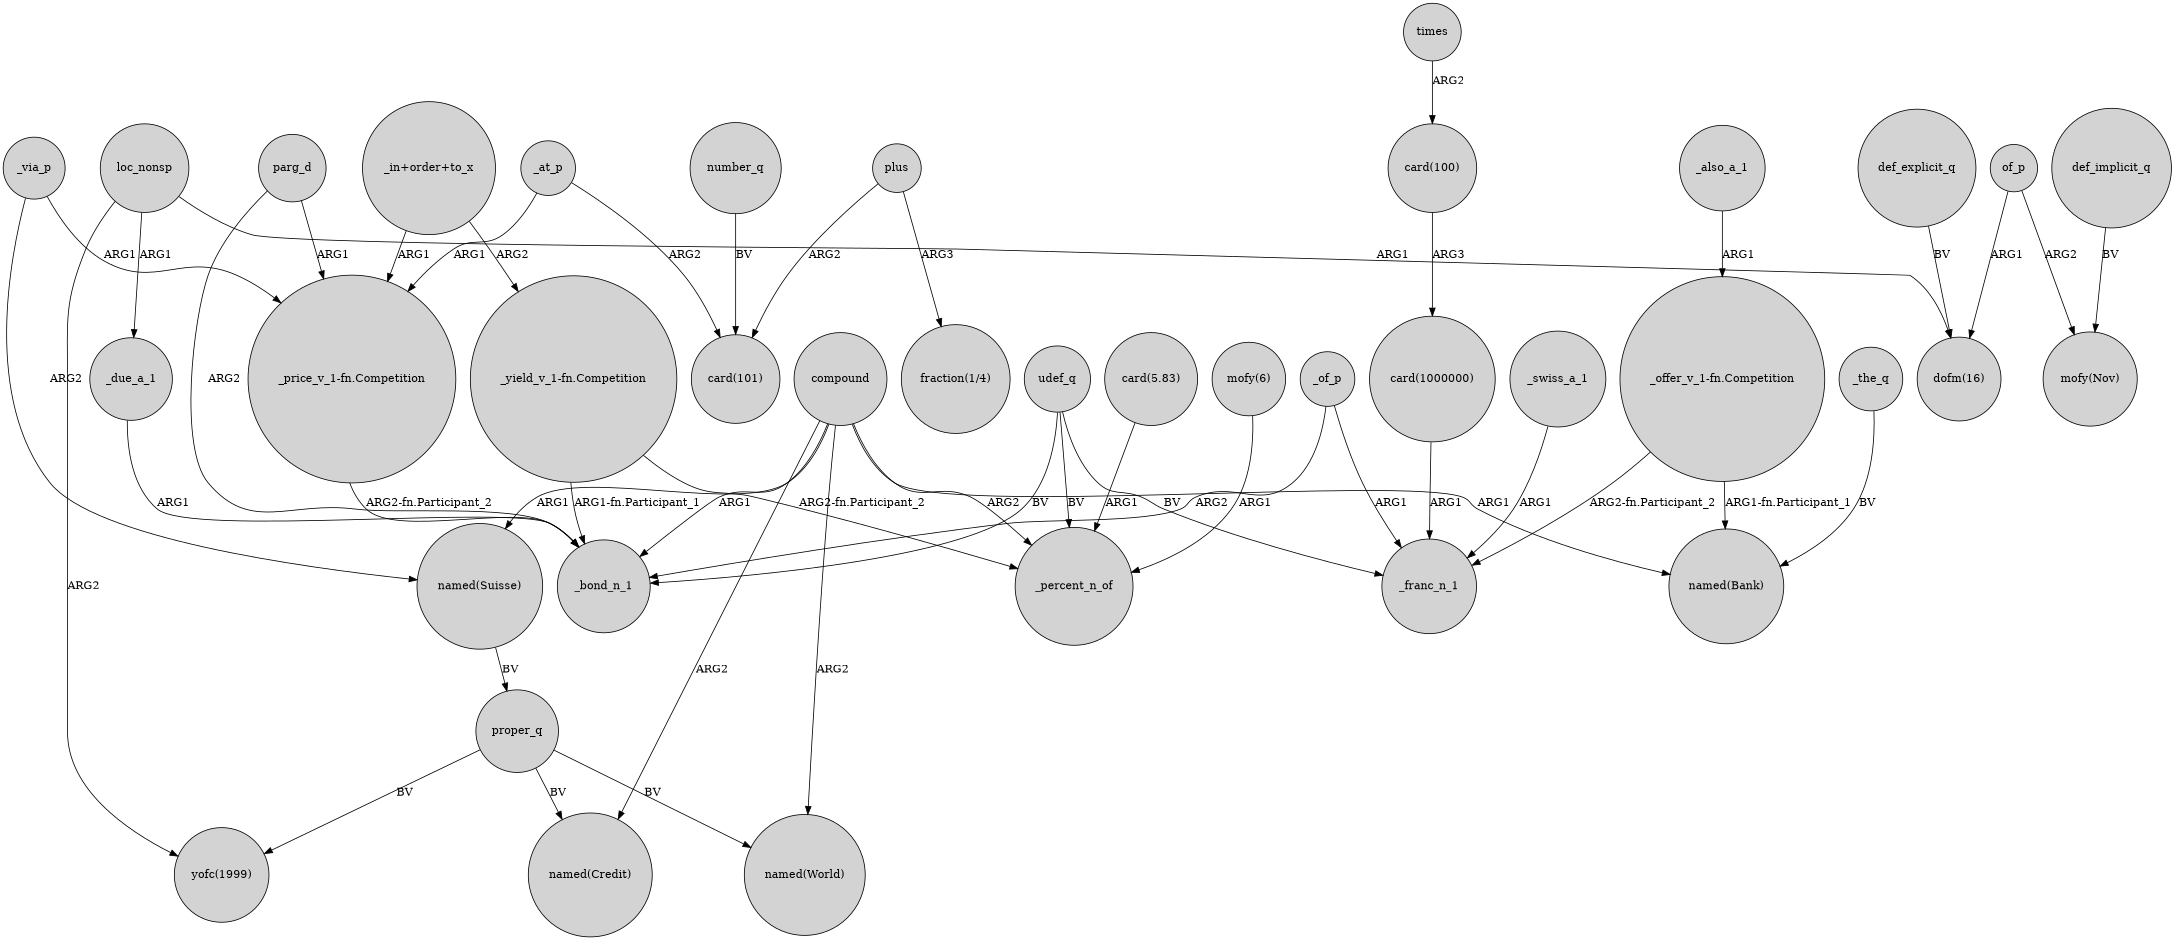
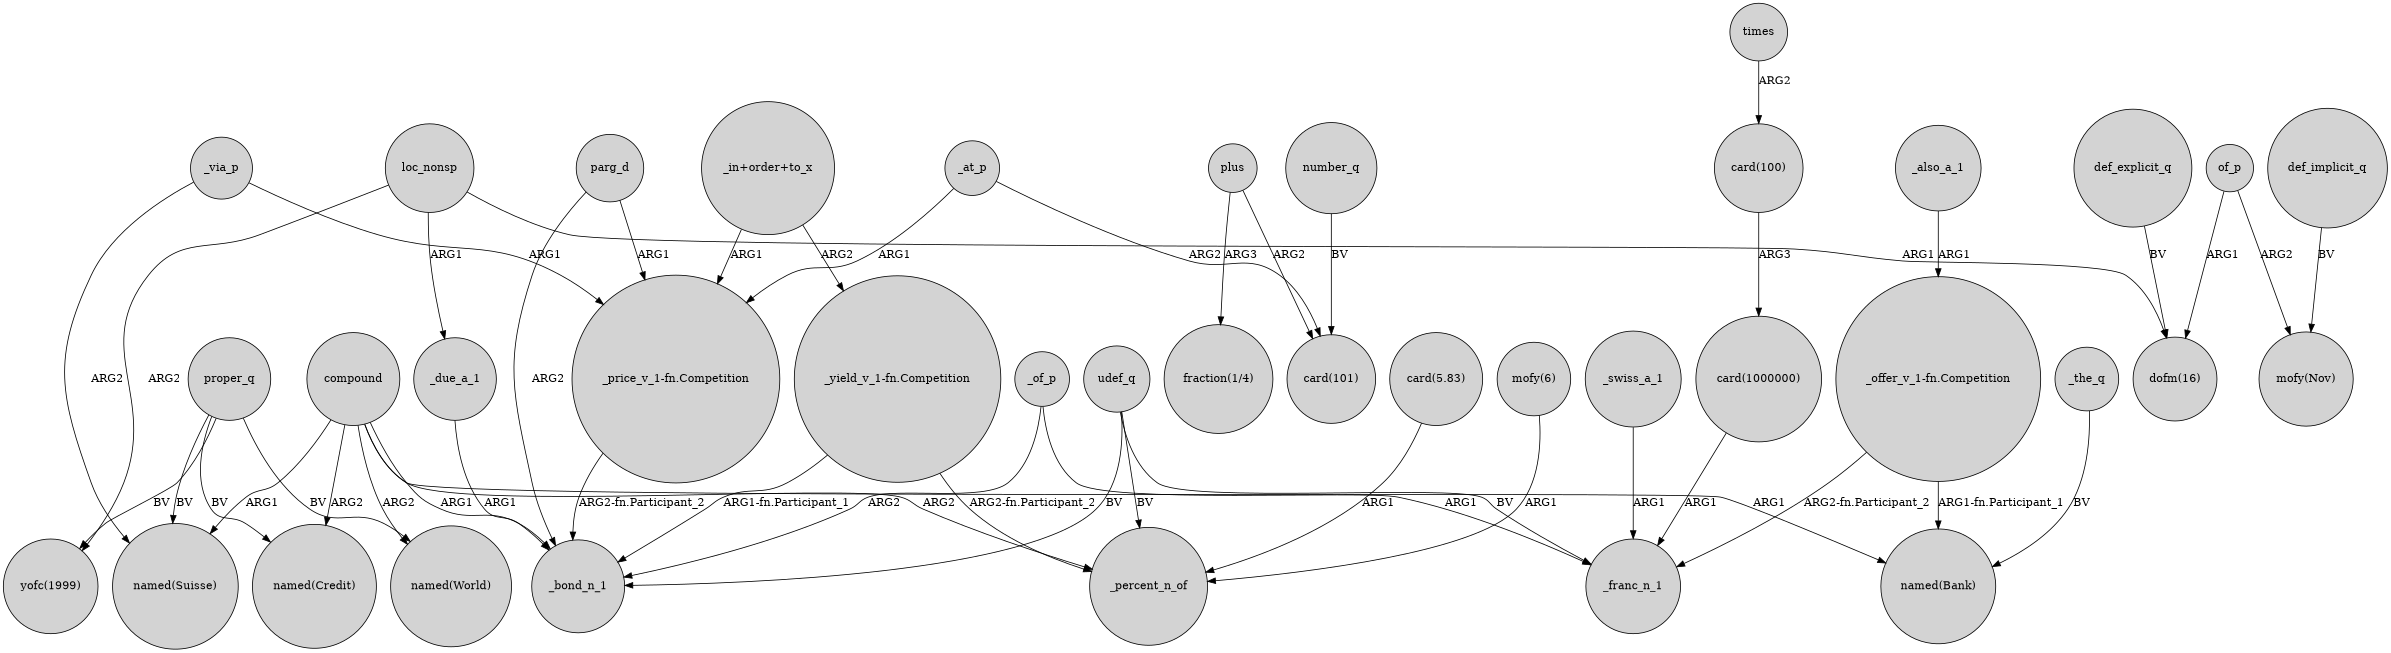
(500, 665) -> (186, 464)
